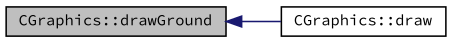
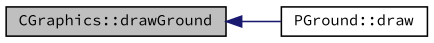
(364, 22) -> (354, 22)
